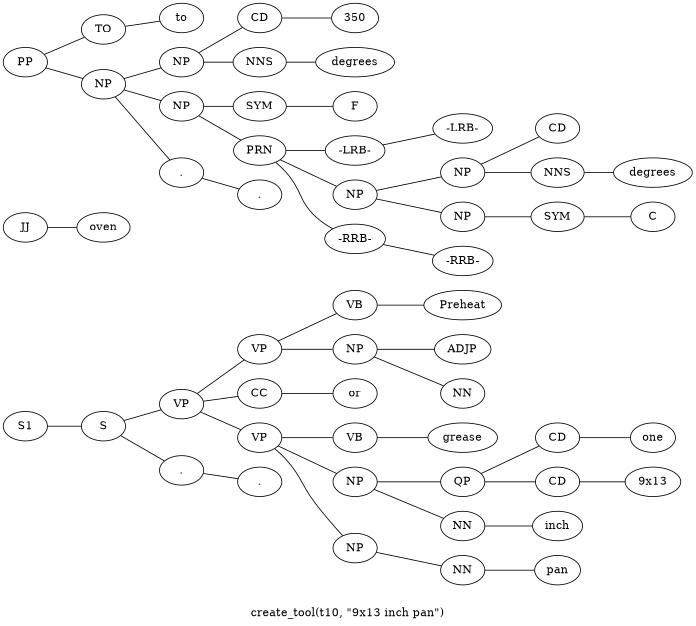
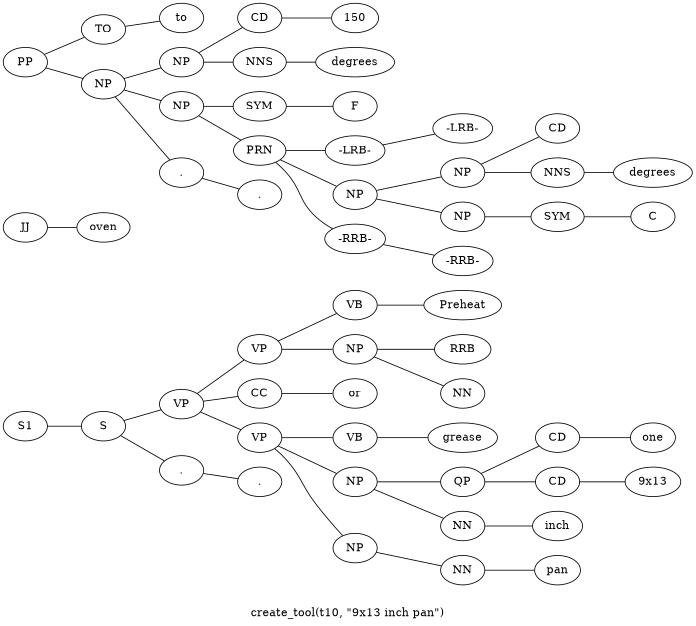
(355, 18) -> (355, 18)
(463, 349) -> (463, 349)
